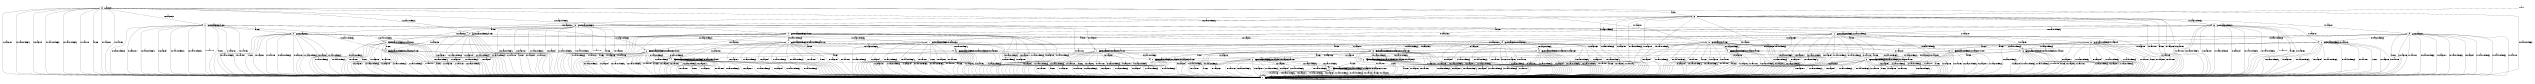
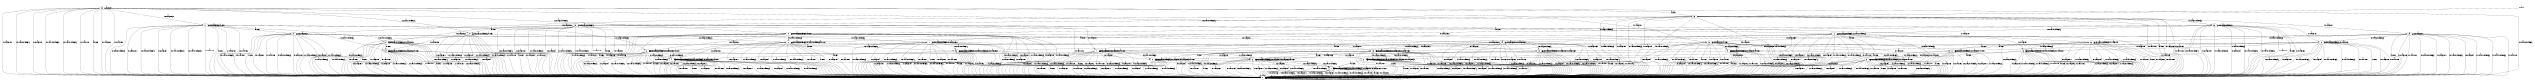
(1406, 44) -> (2173, 48)
none -> (1175, 52)
(1738, 55) -> (1738, 55)
